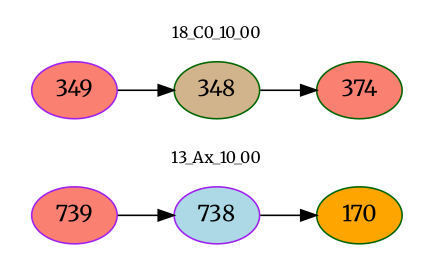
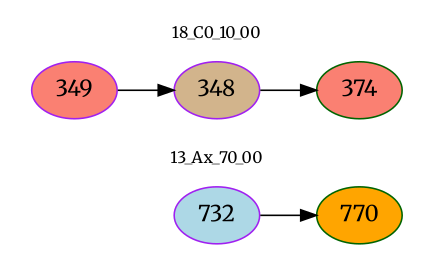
(217, 90) -> (217, 90)
(217, 159) -> (217, 159)
(74, 215) -> none
(217, 215) -> (217, 215)
(359, 215) -> (359, 215)
